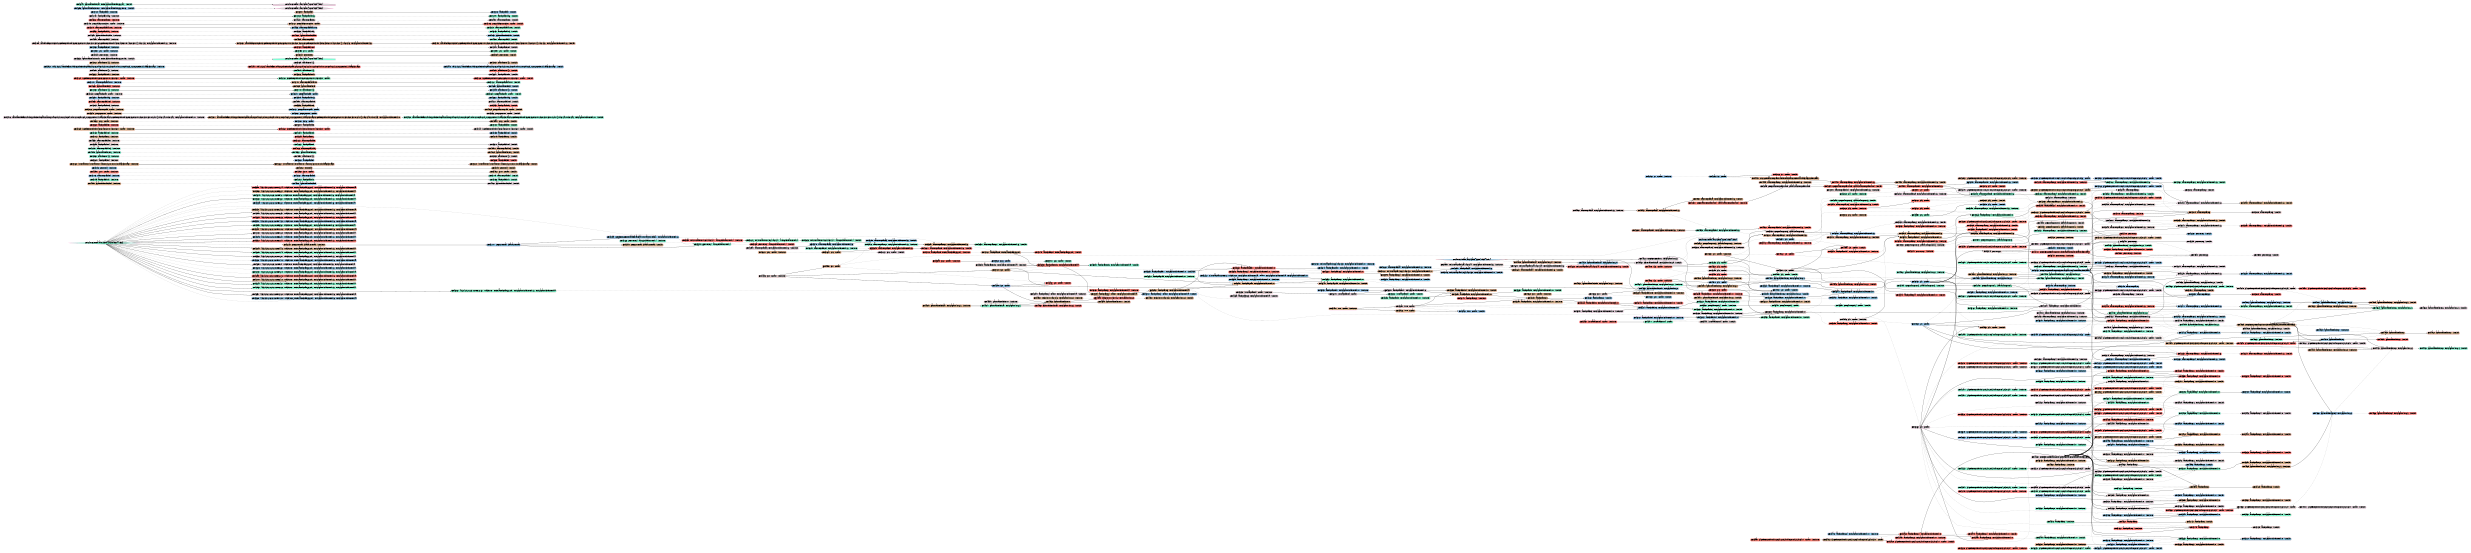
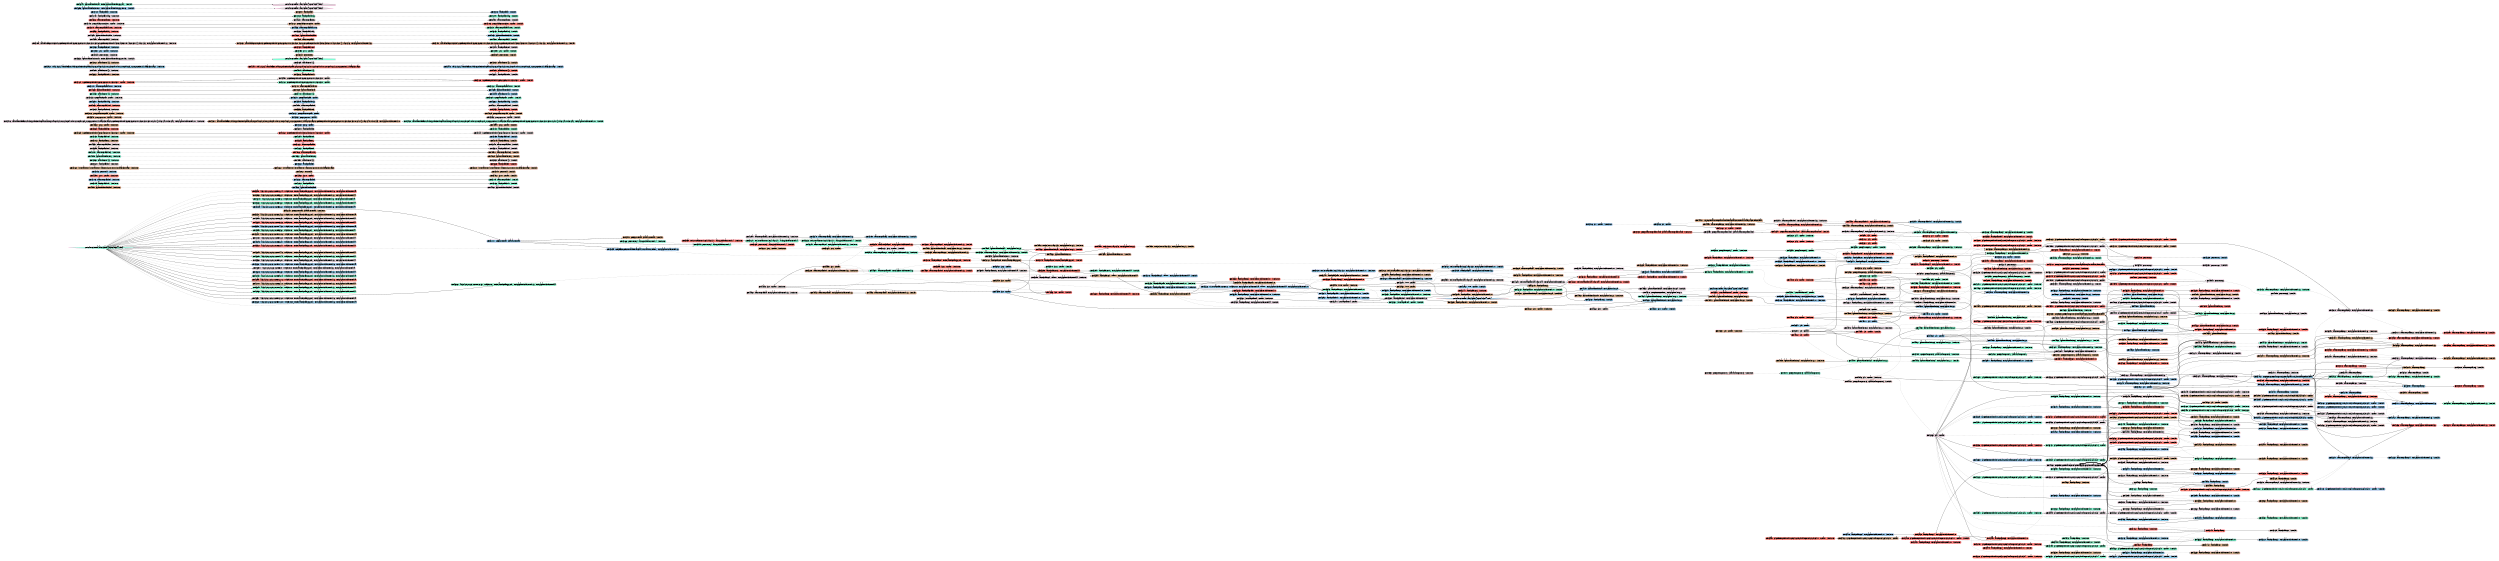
none -> (304, 79)
none -> (504, 145)
(2026, 277) -> (2045, 345)
(2096, 382) -> (2111, 397)
